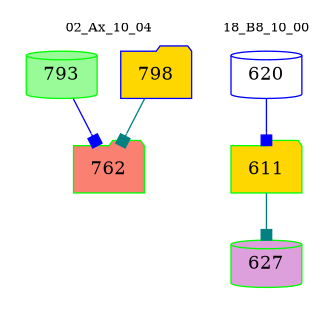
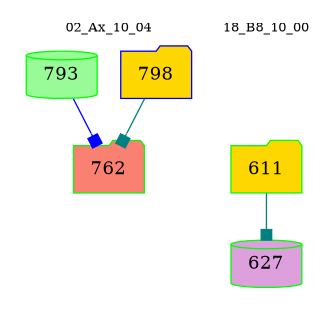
(266, 75) -> none
